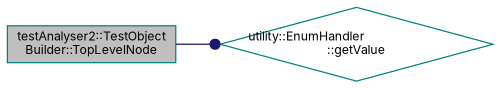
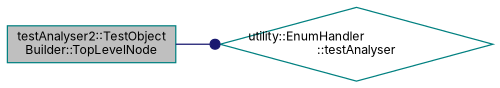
(356, 44) -> (356, 44)
